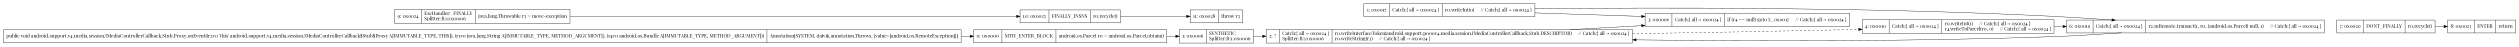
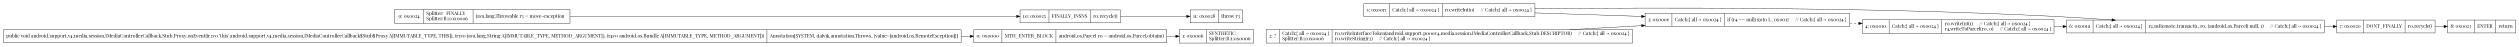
(448, 14) -> (446, 14)
(1746, 32) -> (1854, 23)
(1258, 36) -> none
(1879, 40) -> (2329, 26)
